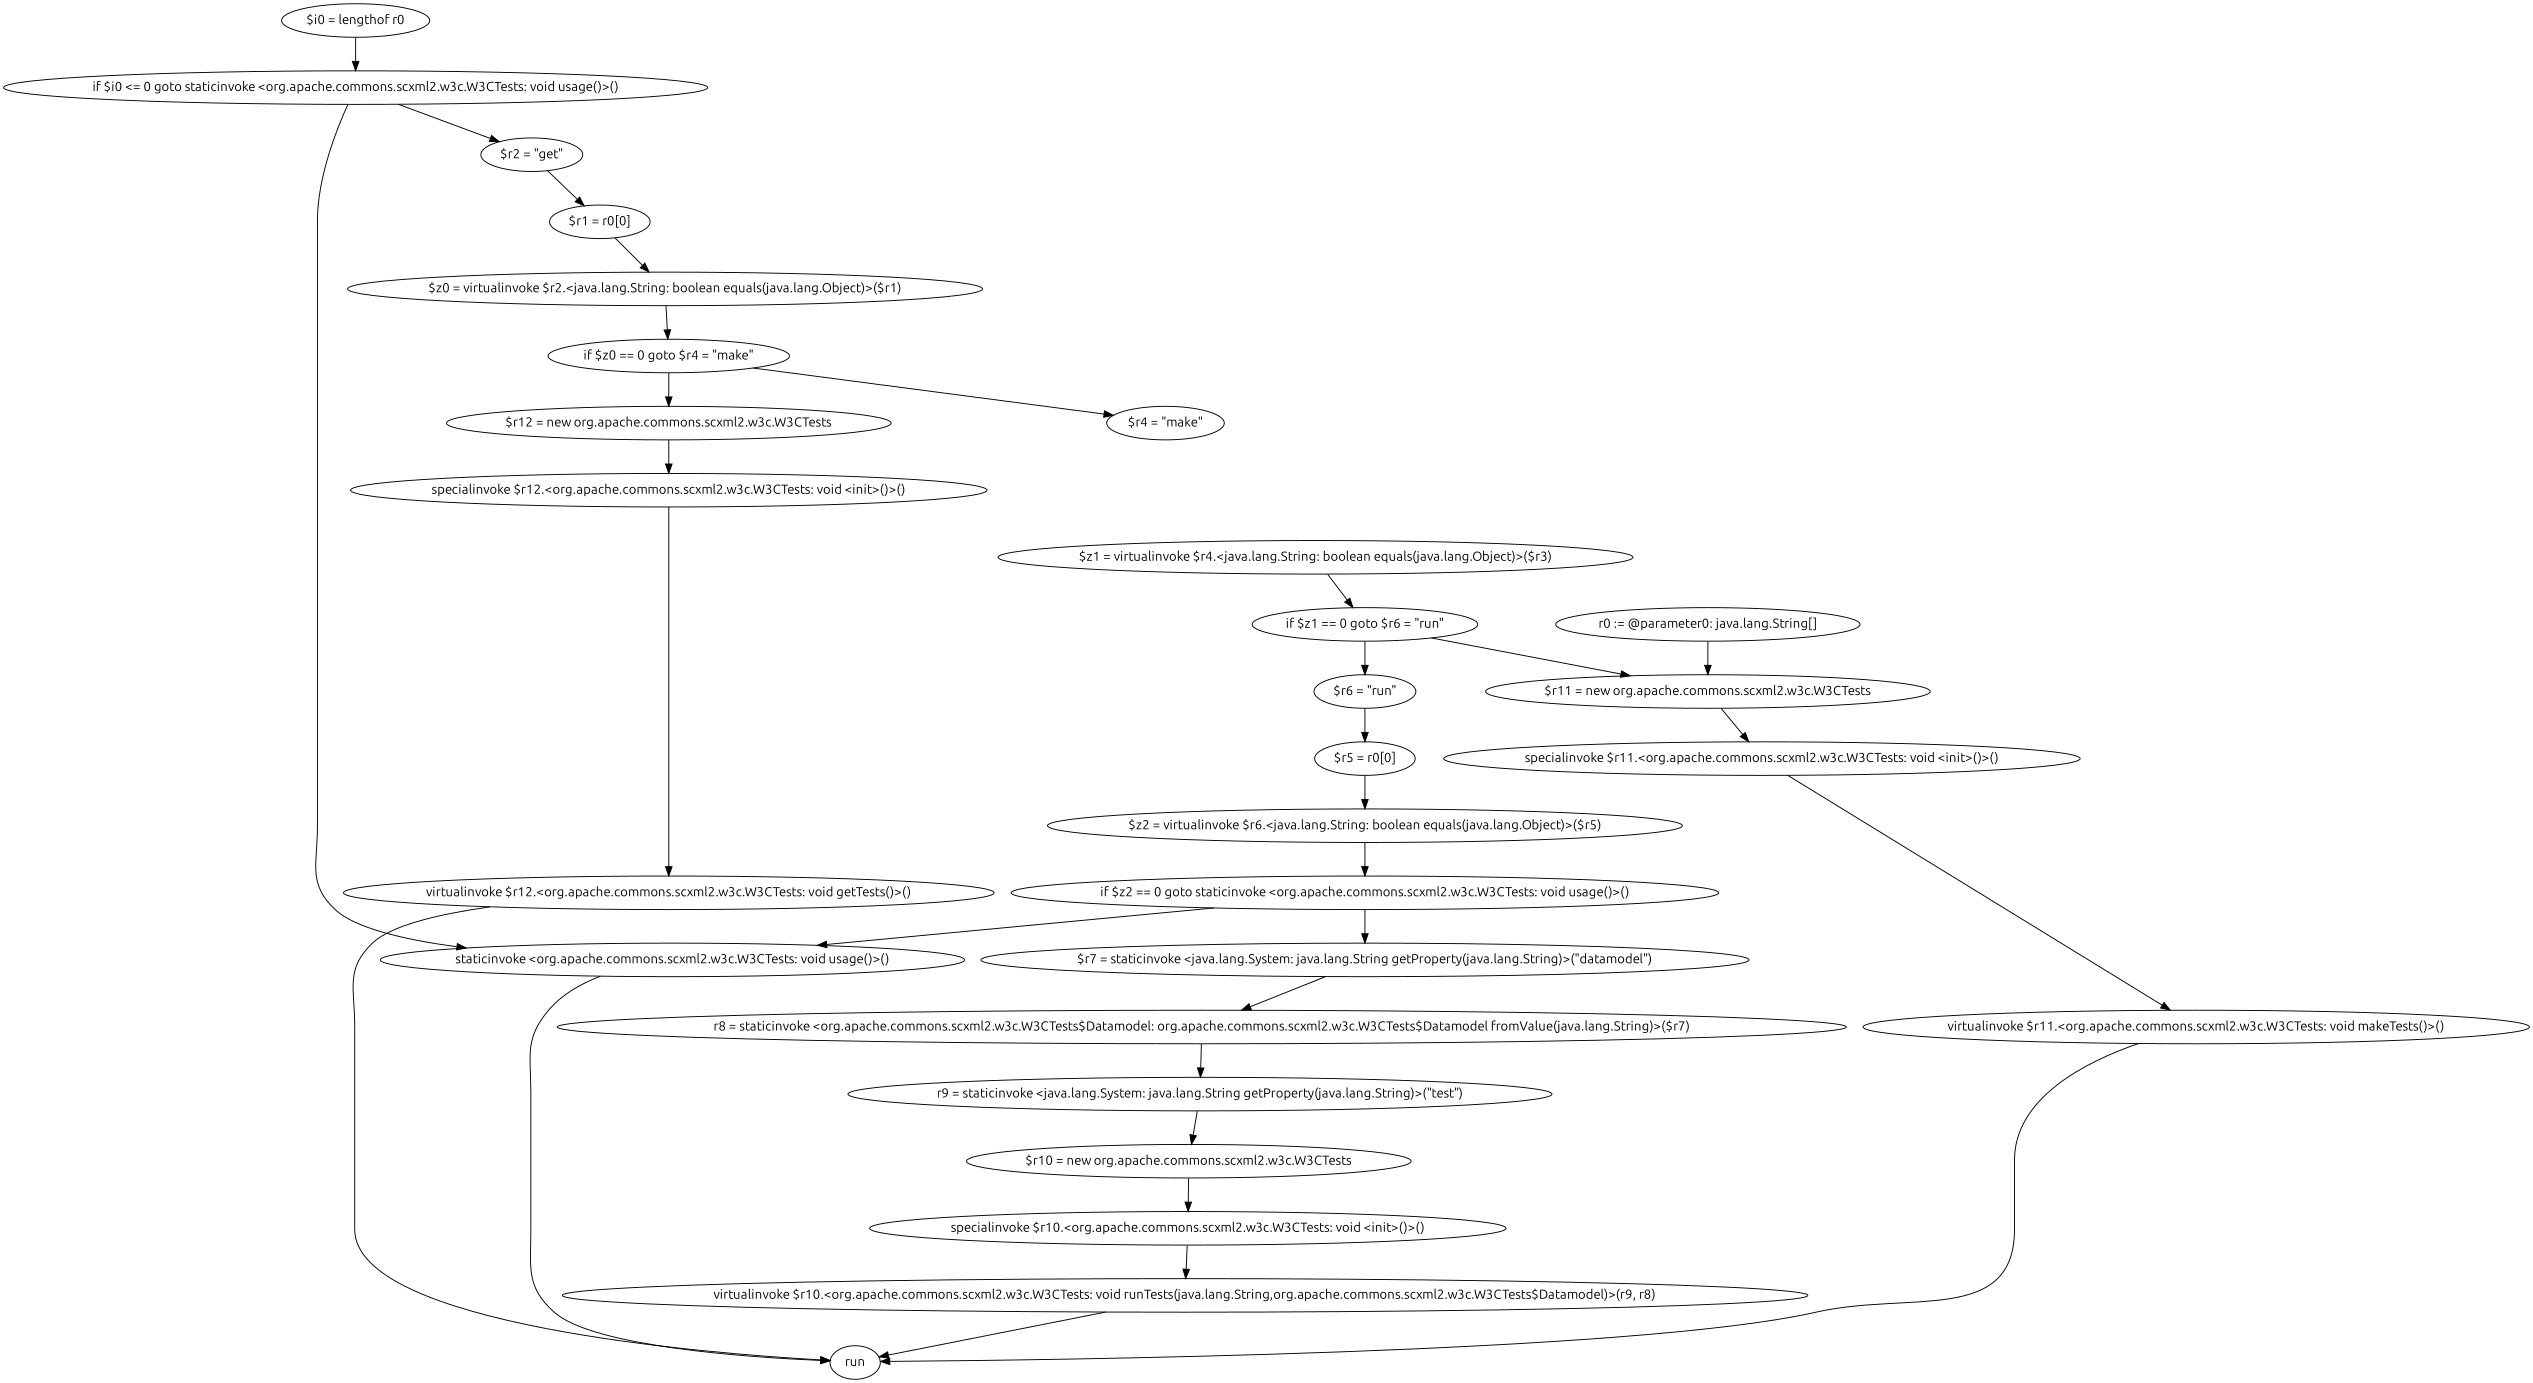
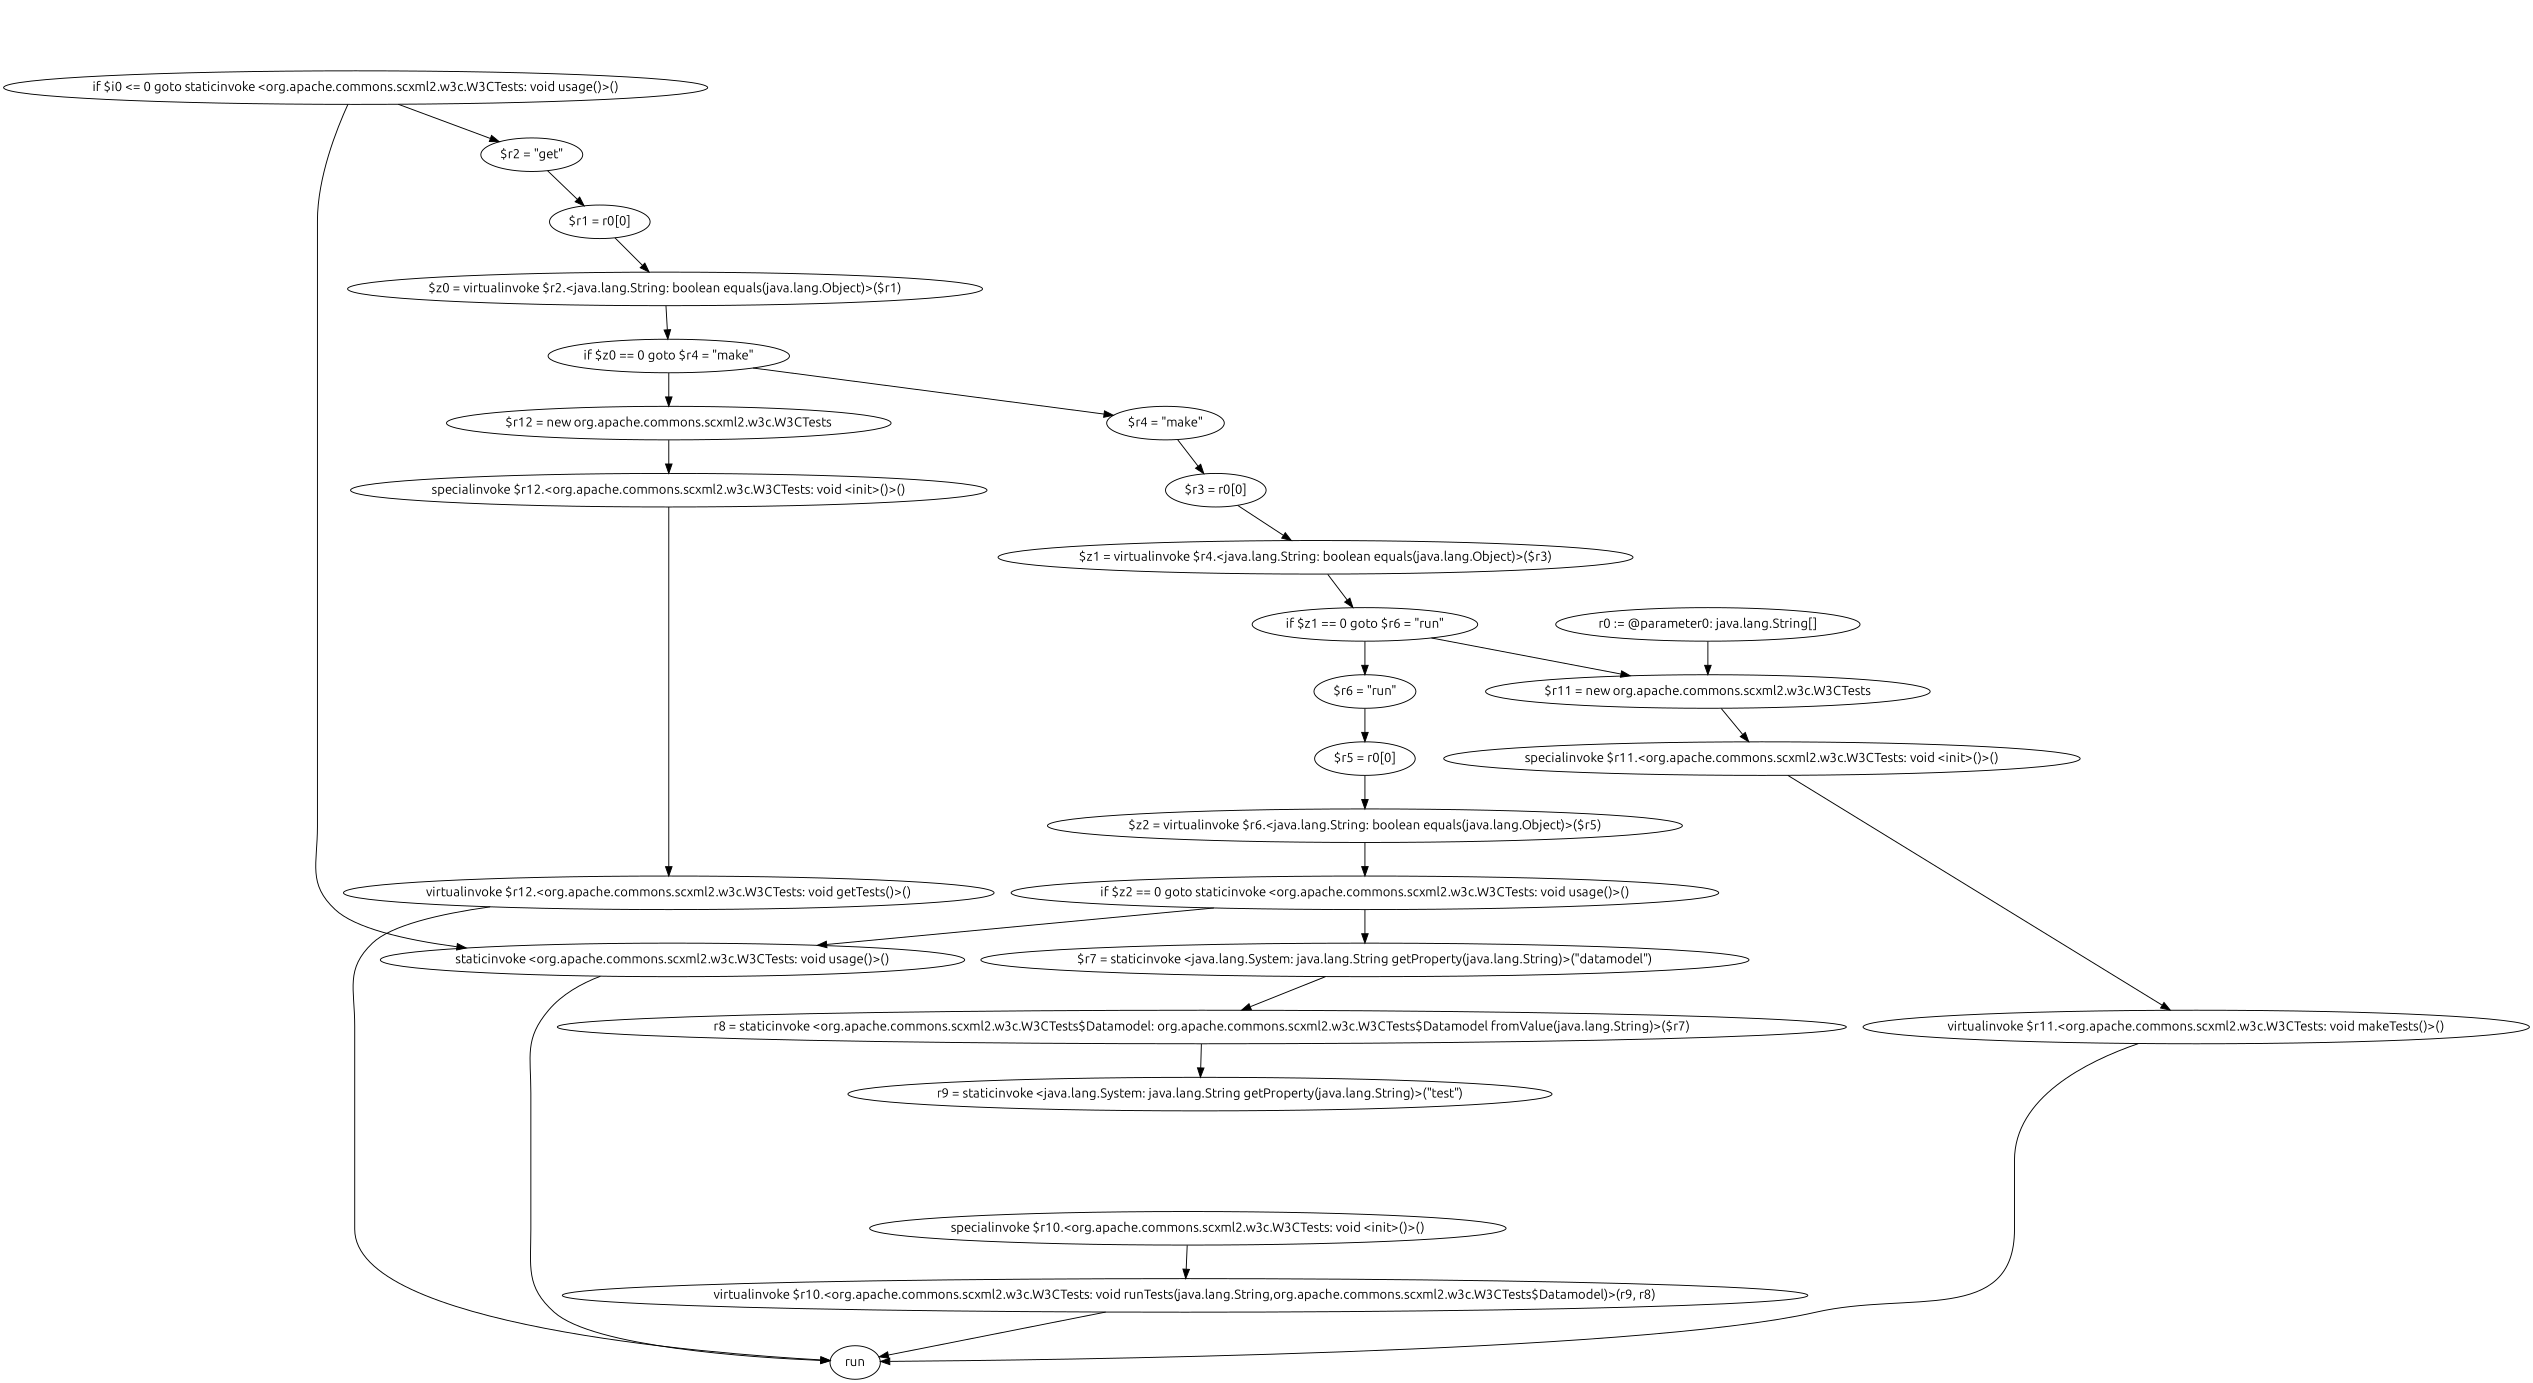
(356, 21) -> none
none -> (1216, 490)
(1189, 1161) -> none
